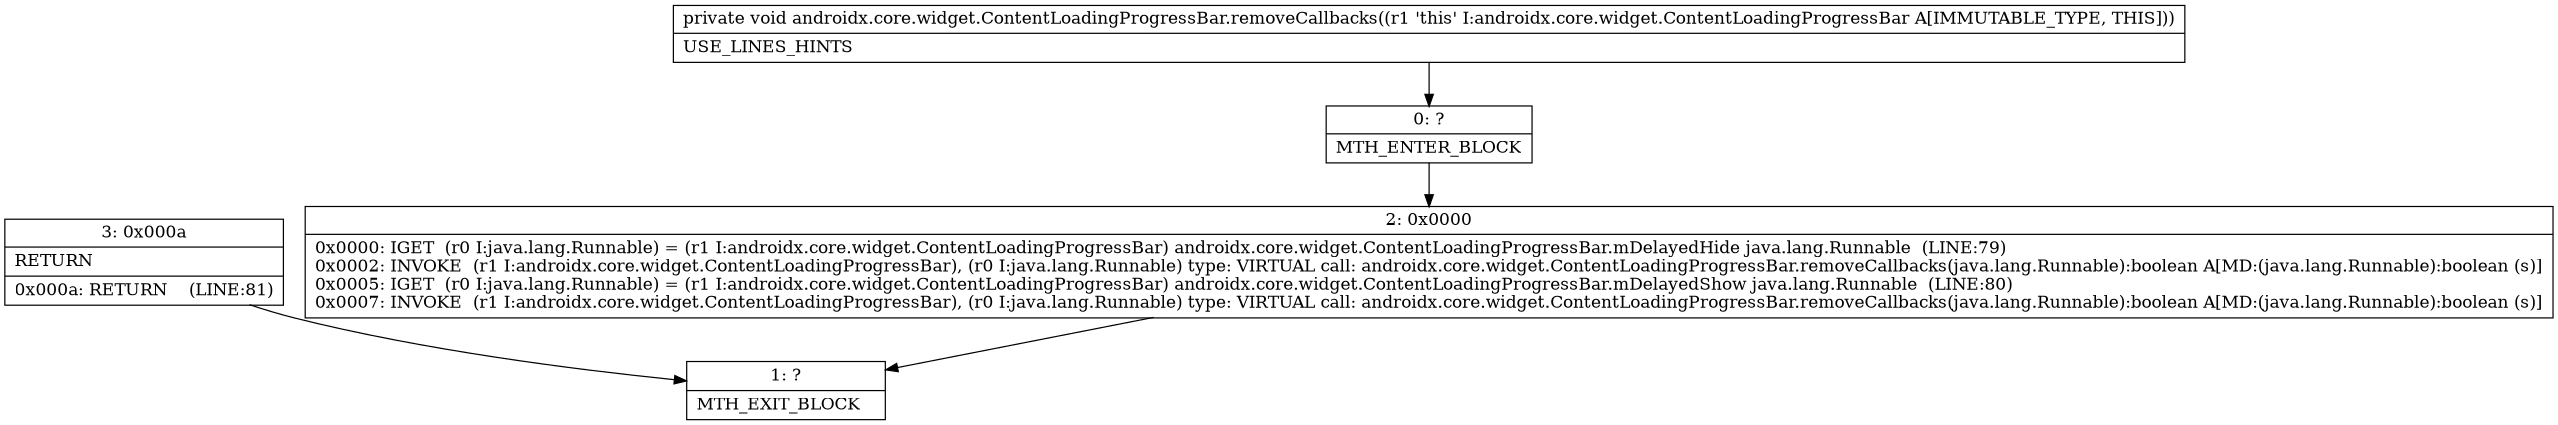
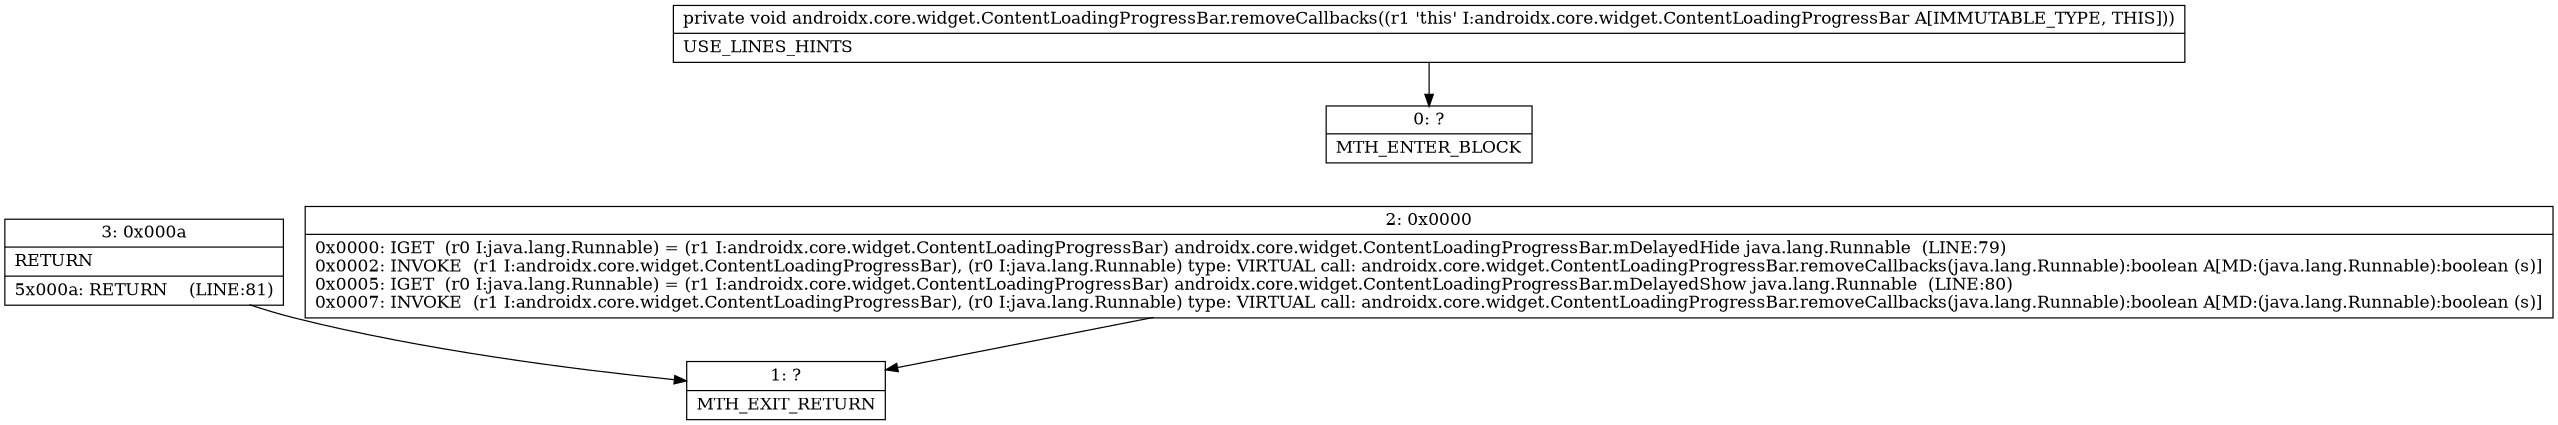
(1429, 179) -> none
(144, 290) -> (144, 290)
(779, 405) -> (786, 405)
